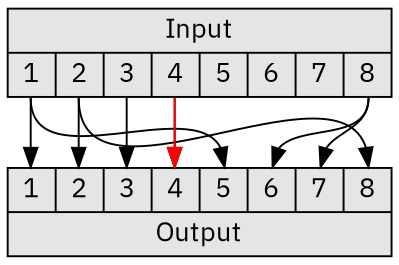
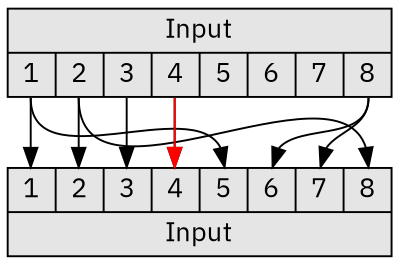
(200, 233) -> (200, 233)
